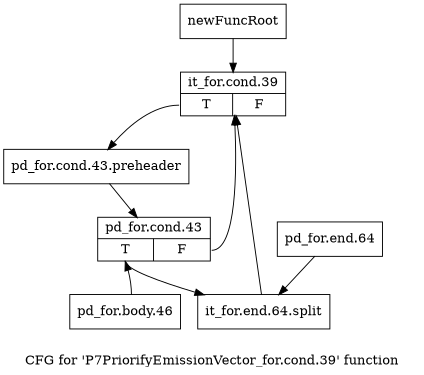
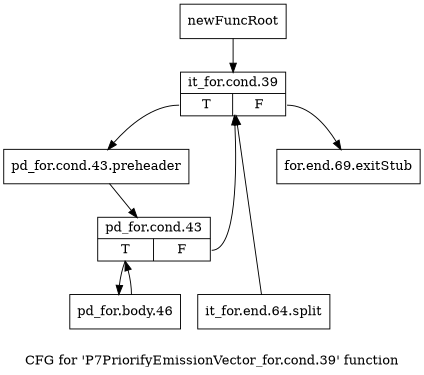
none -> (348, 167)
(330, 239) -> none
(158, 280) -> (122, 273)
